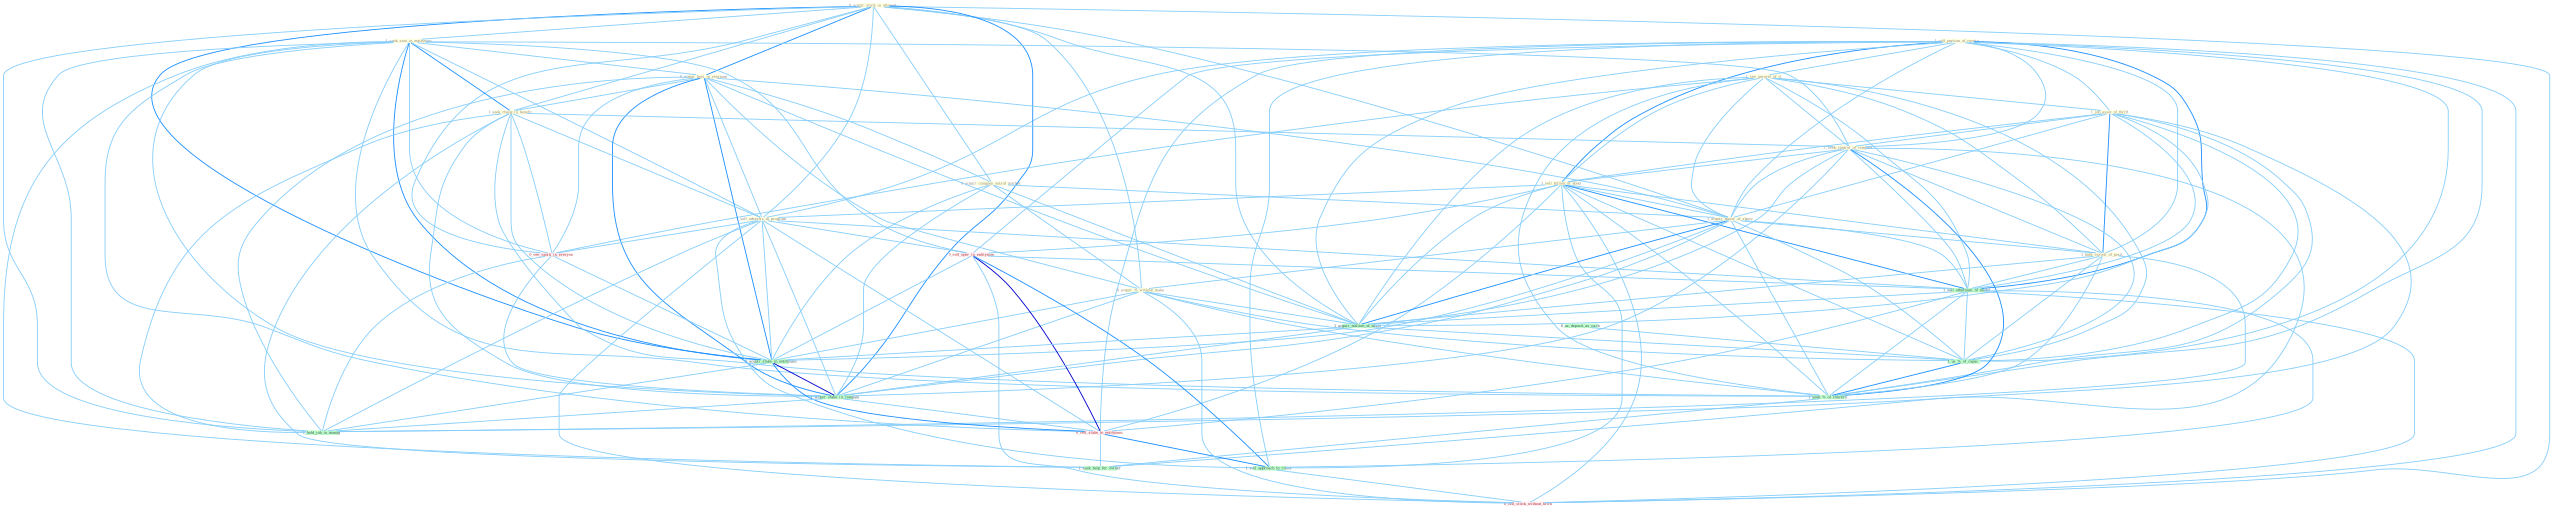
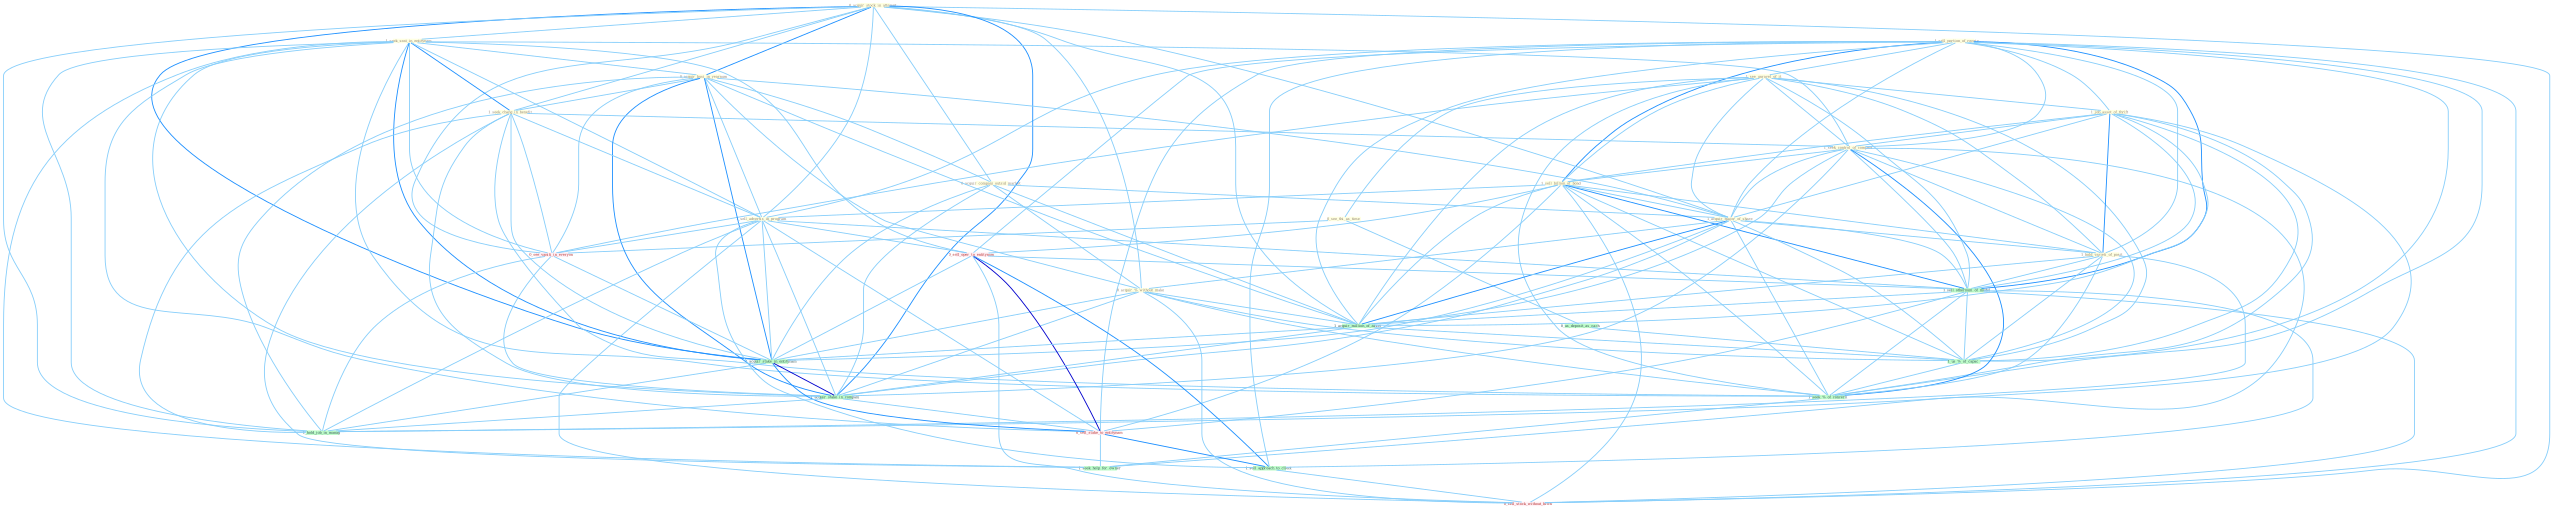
none -> (1344, 219)
(1896, 379) -> (1896, 379)
(1577, 439) -> none
